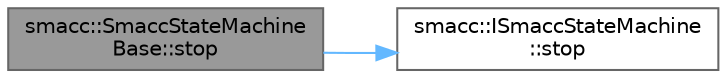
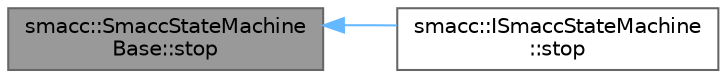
(350, 53) -> (370, 25)
